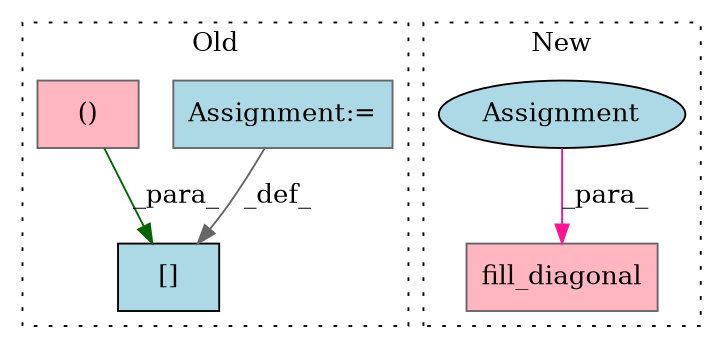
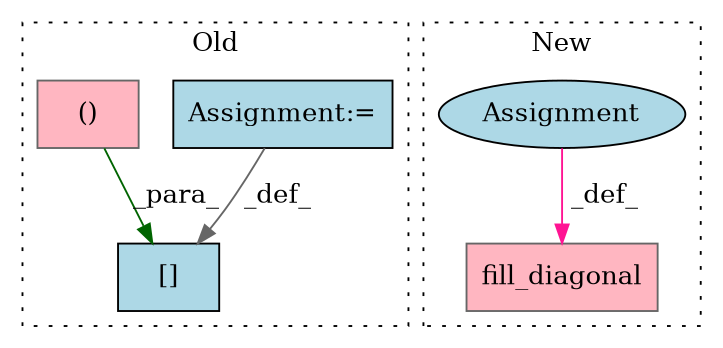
(283, 114) -> (283, 114)
(605, 196) -> (605, 196)
